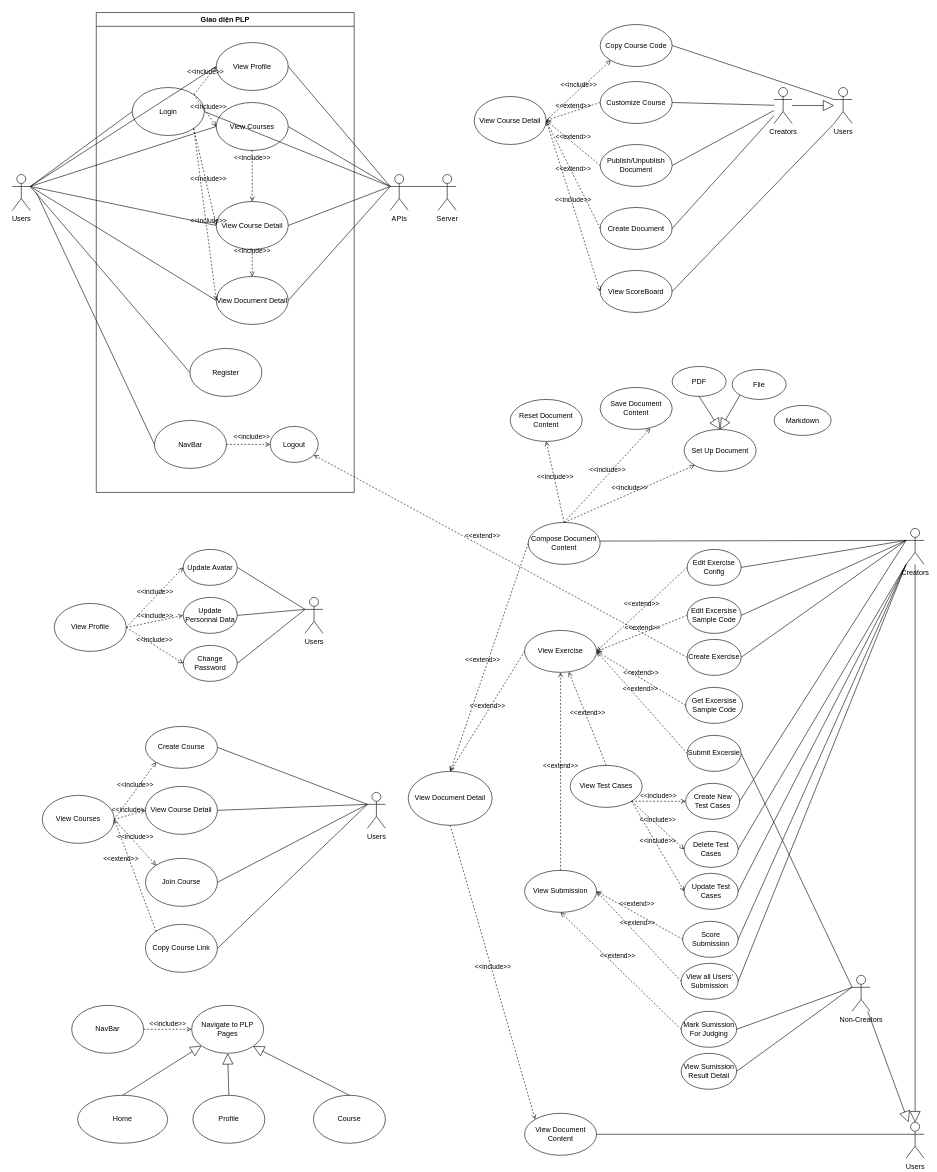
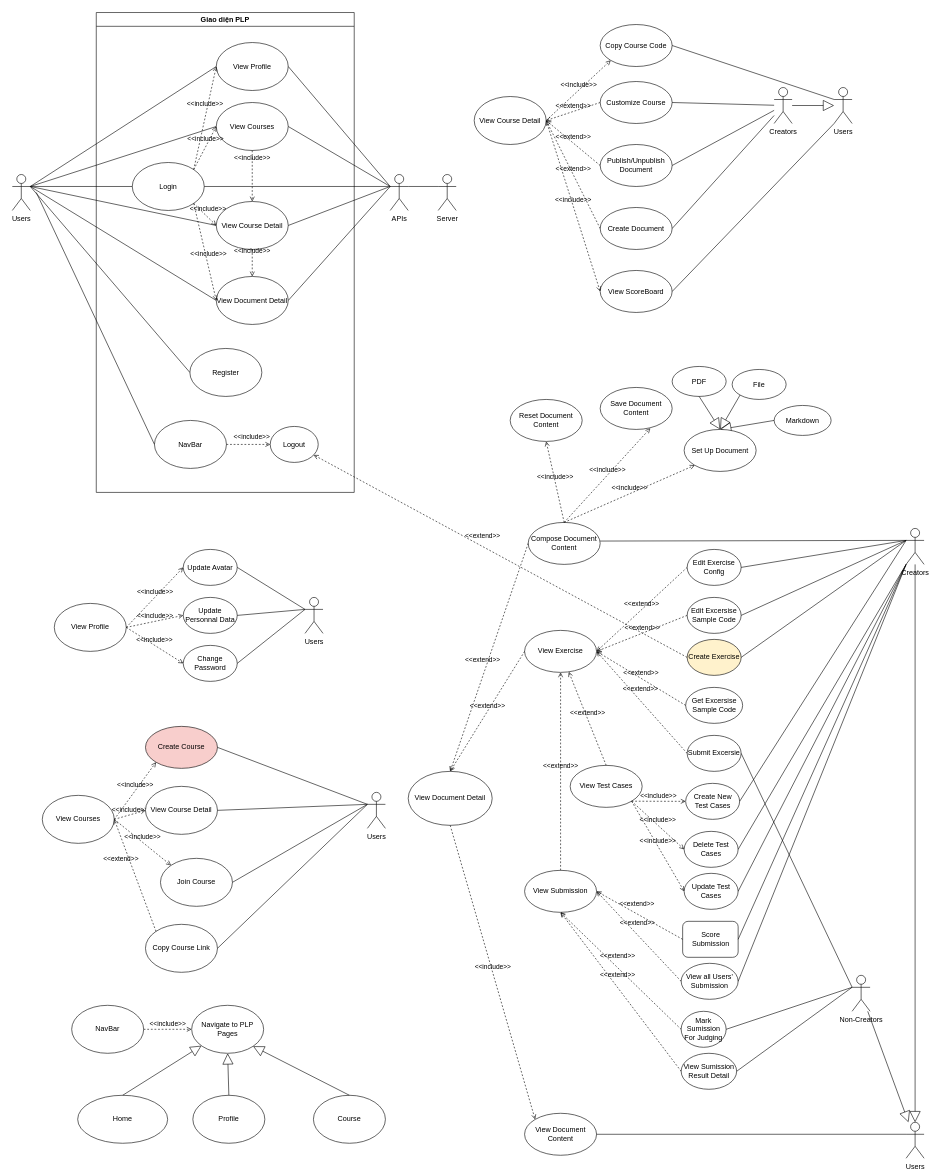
(168, 111) -> (168, 186)
none -> (753, 424)
(714, 657) -> (714, 657)
(182, 747) -> (182, 747)
(182, 882) -> (197, 882)
(711, 939) -> (711, 939)
none -> (649, 1028)
(709, 1029) -> (704, 1029)
